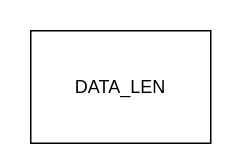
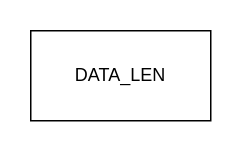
(121, 87) -> (121, 76)
